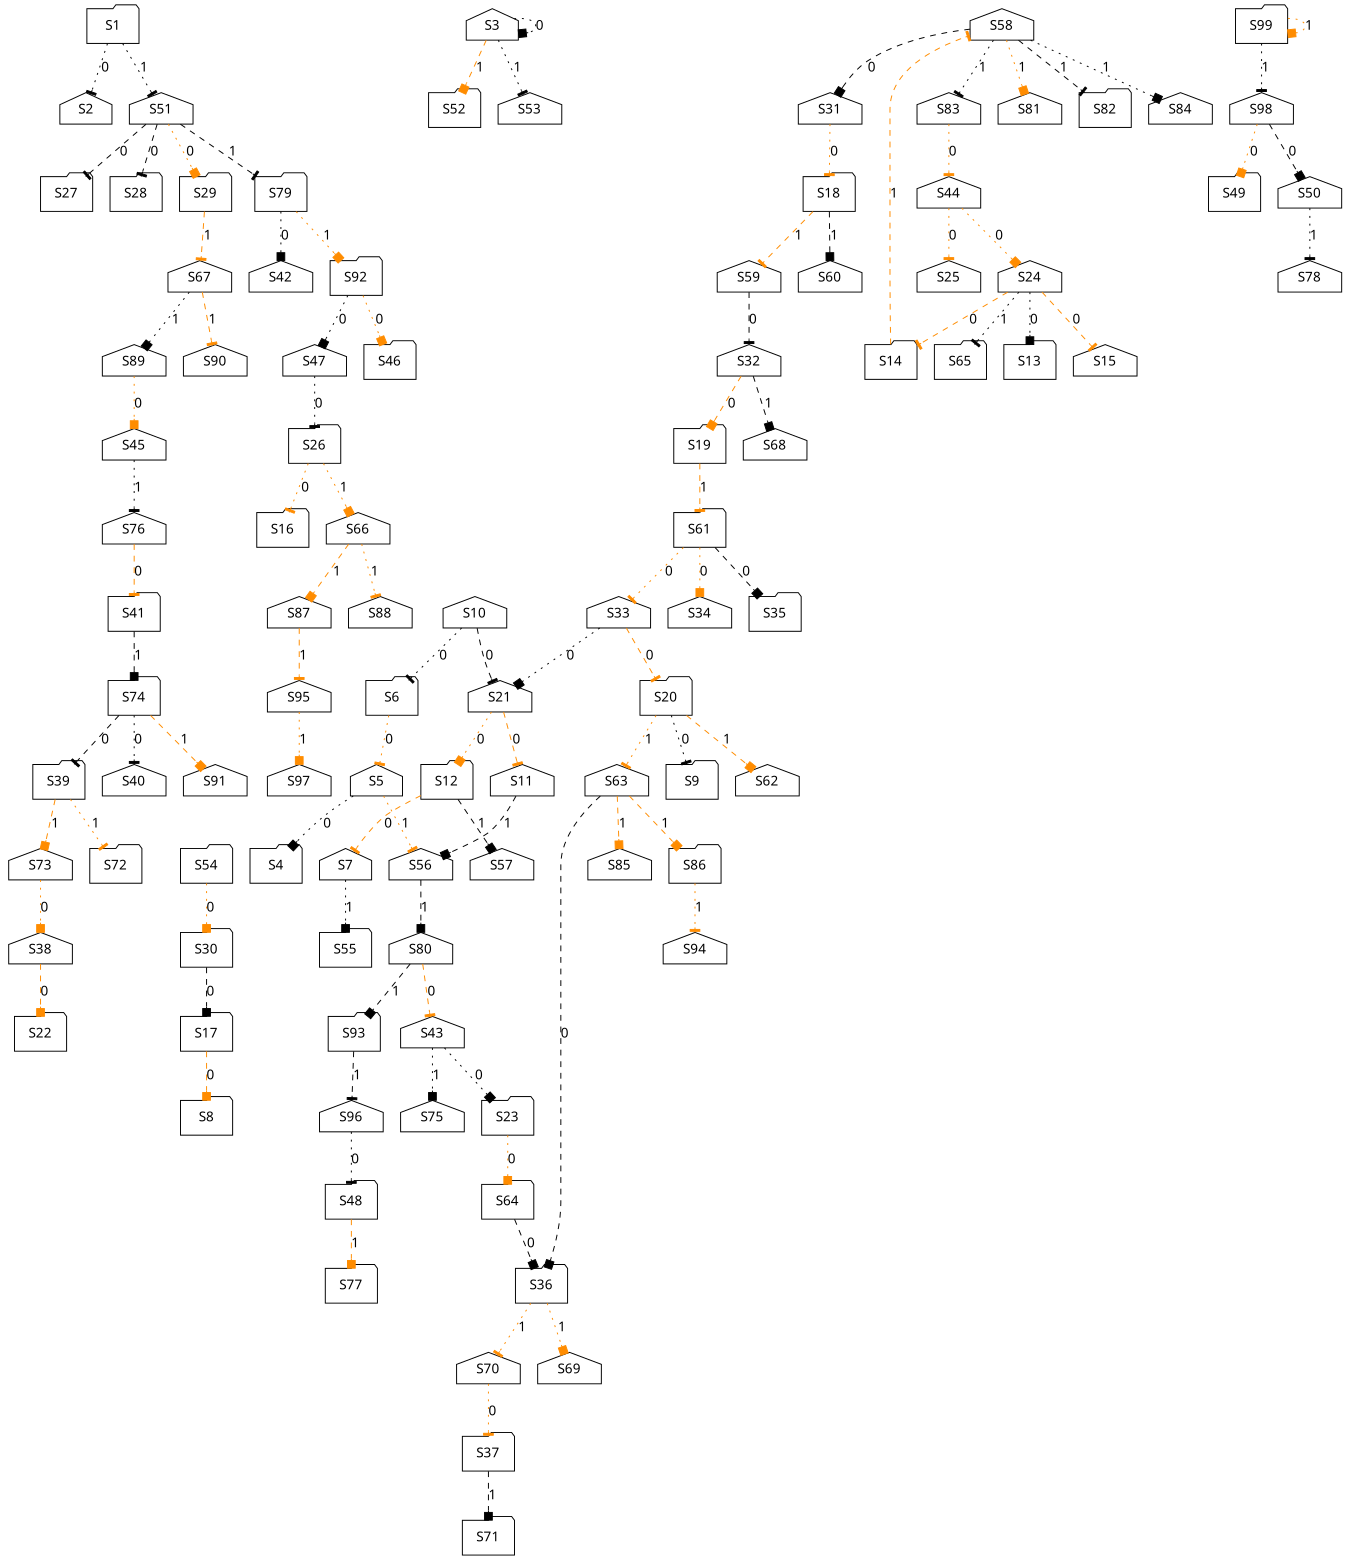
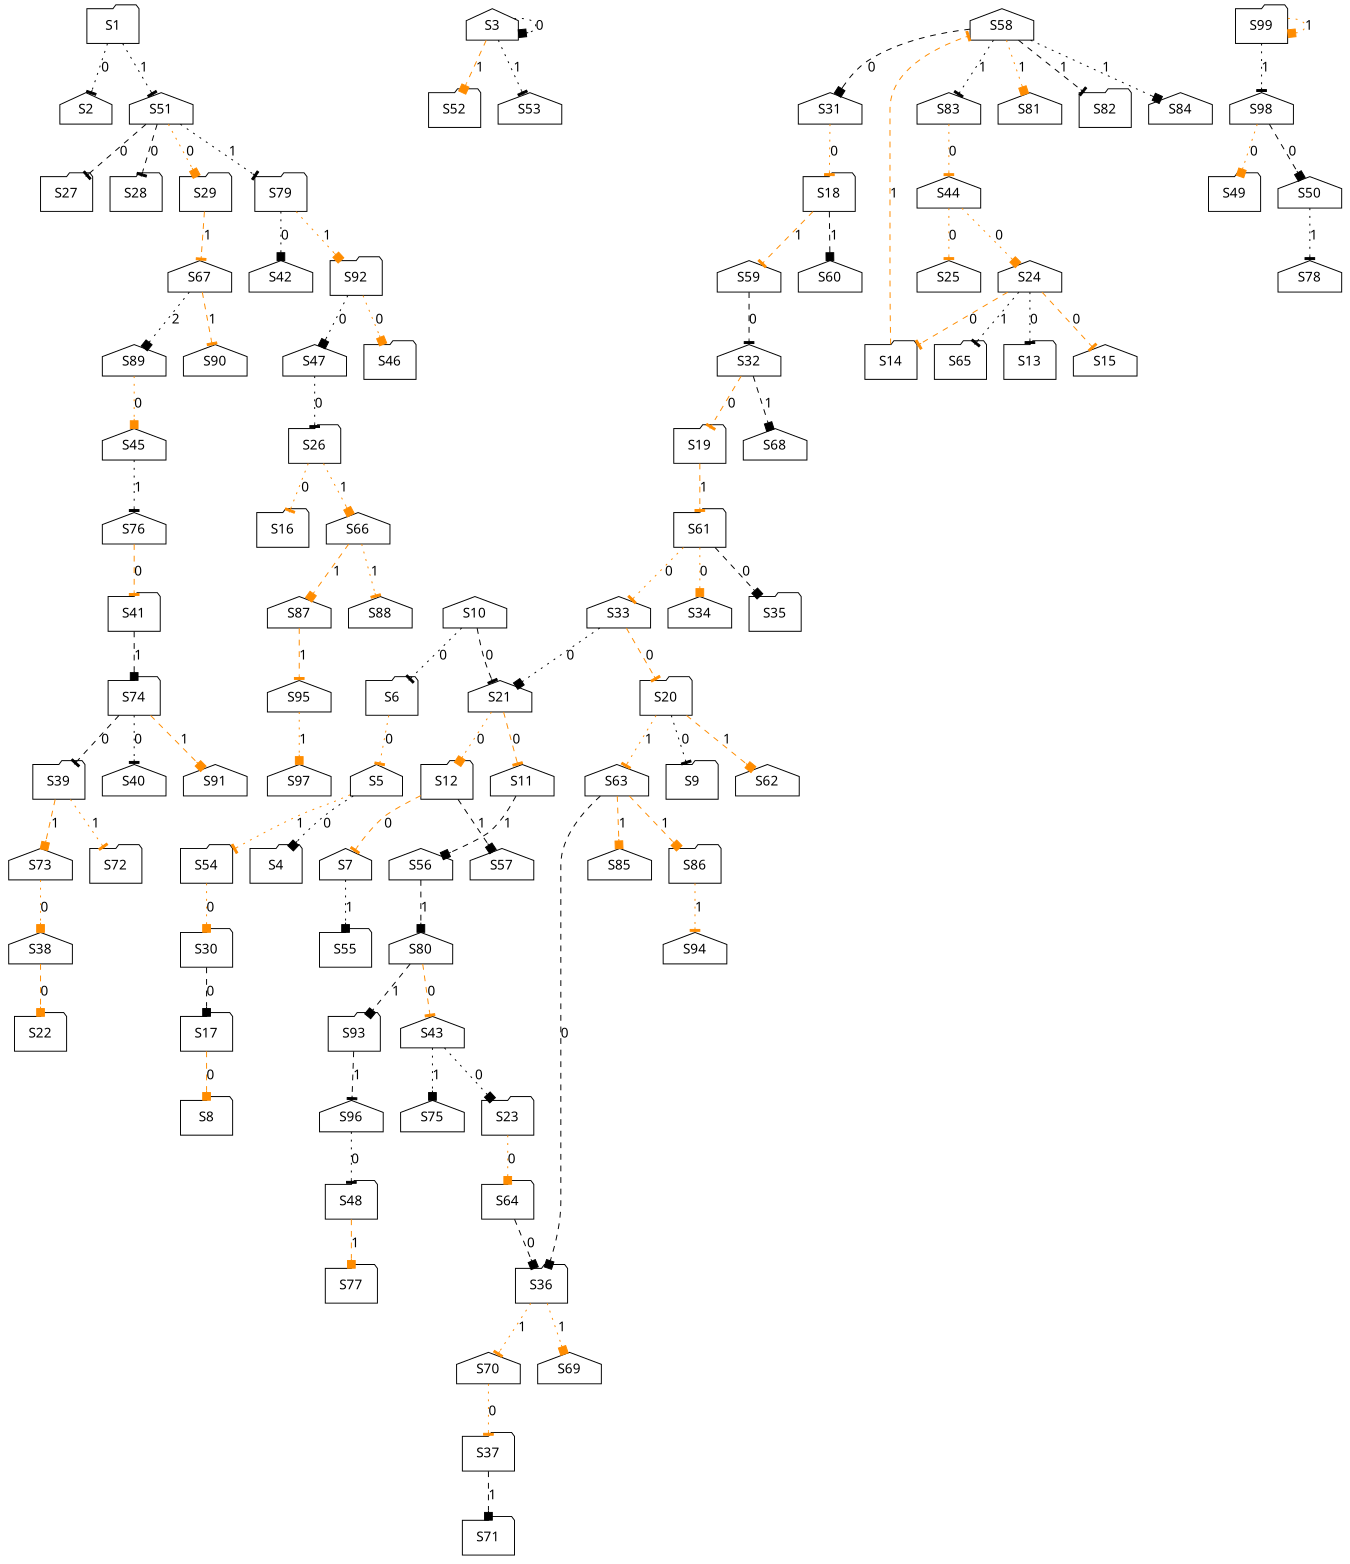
(217, 149) -> (217, 149)
(1030, 316) -> (1030, 316)
(176, 320) -> (176, 320)
(728, 398) -> (728, 398)
(397, 821) -> (292, 818)
